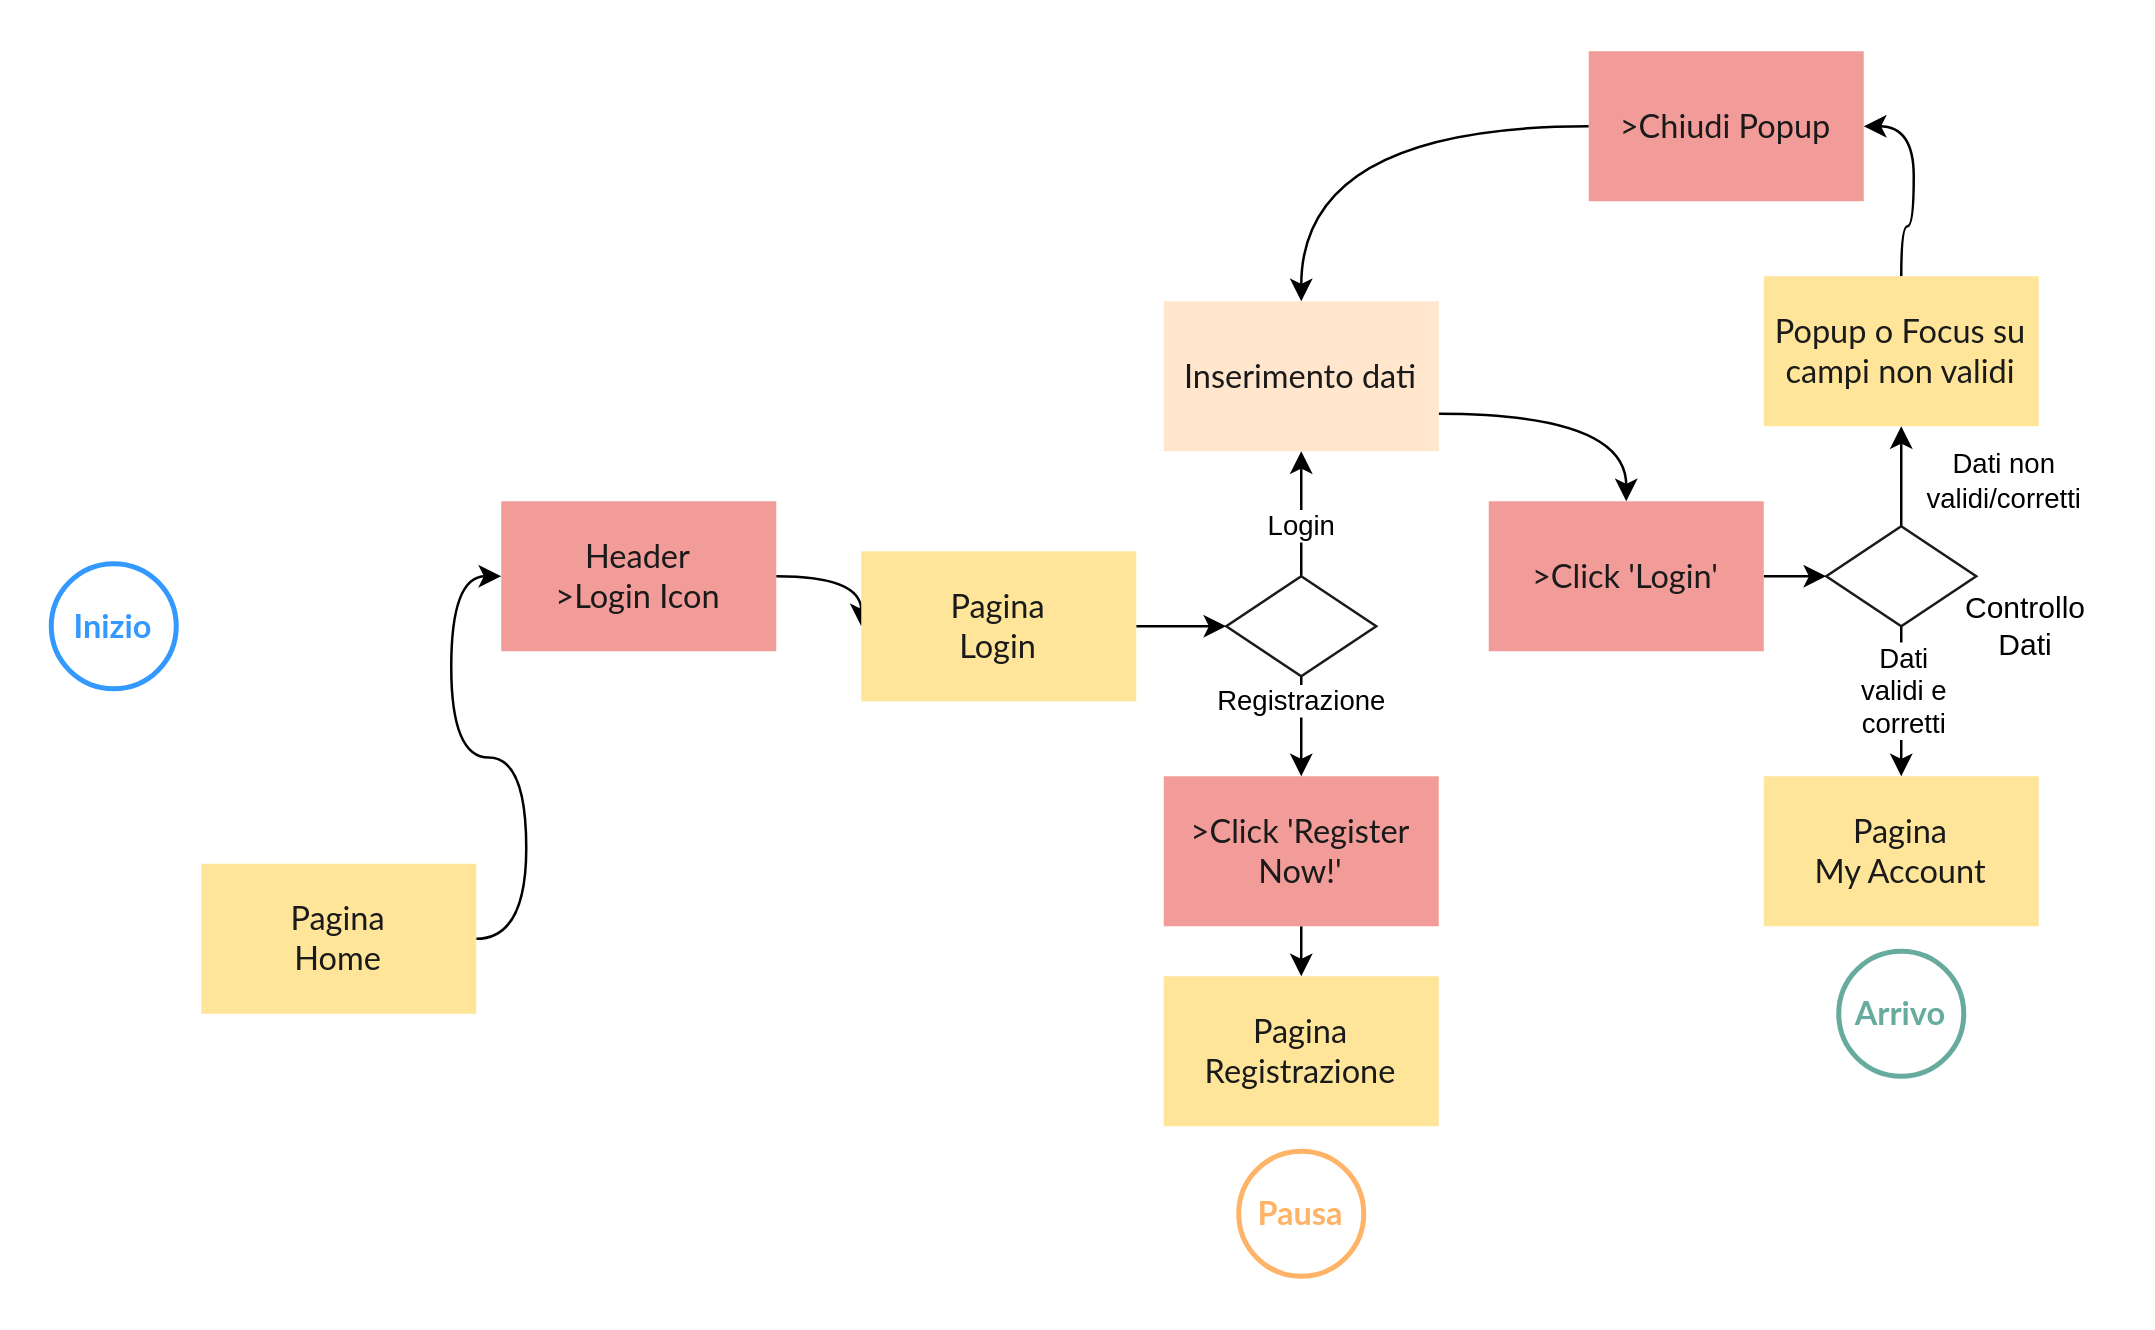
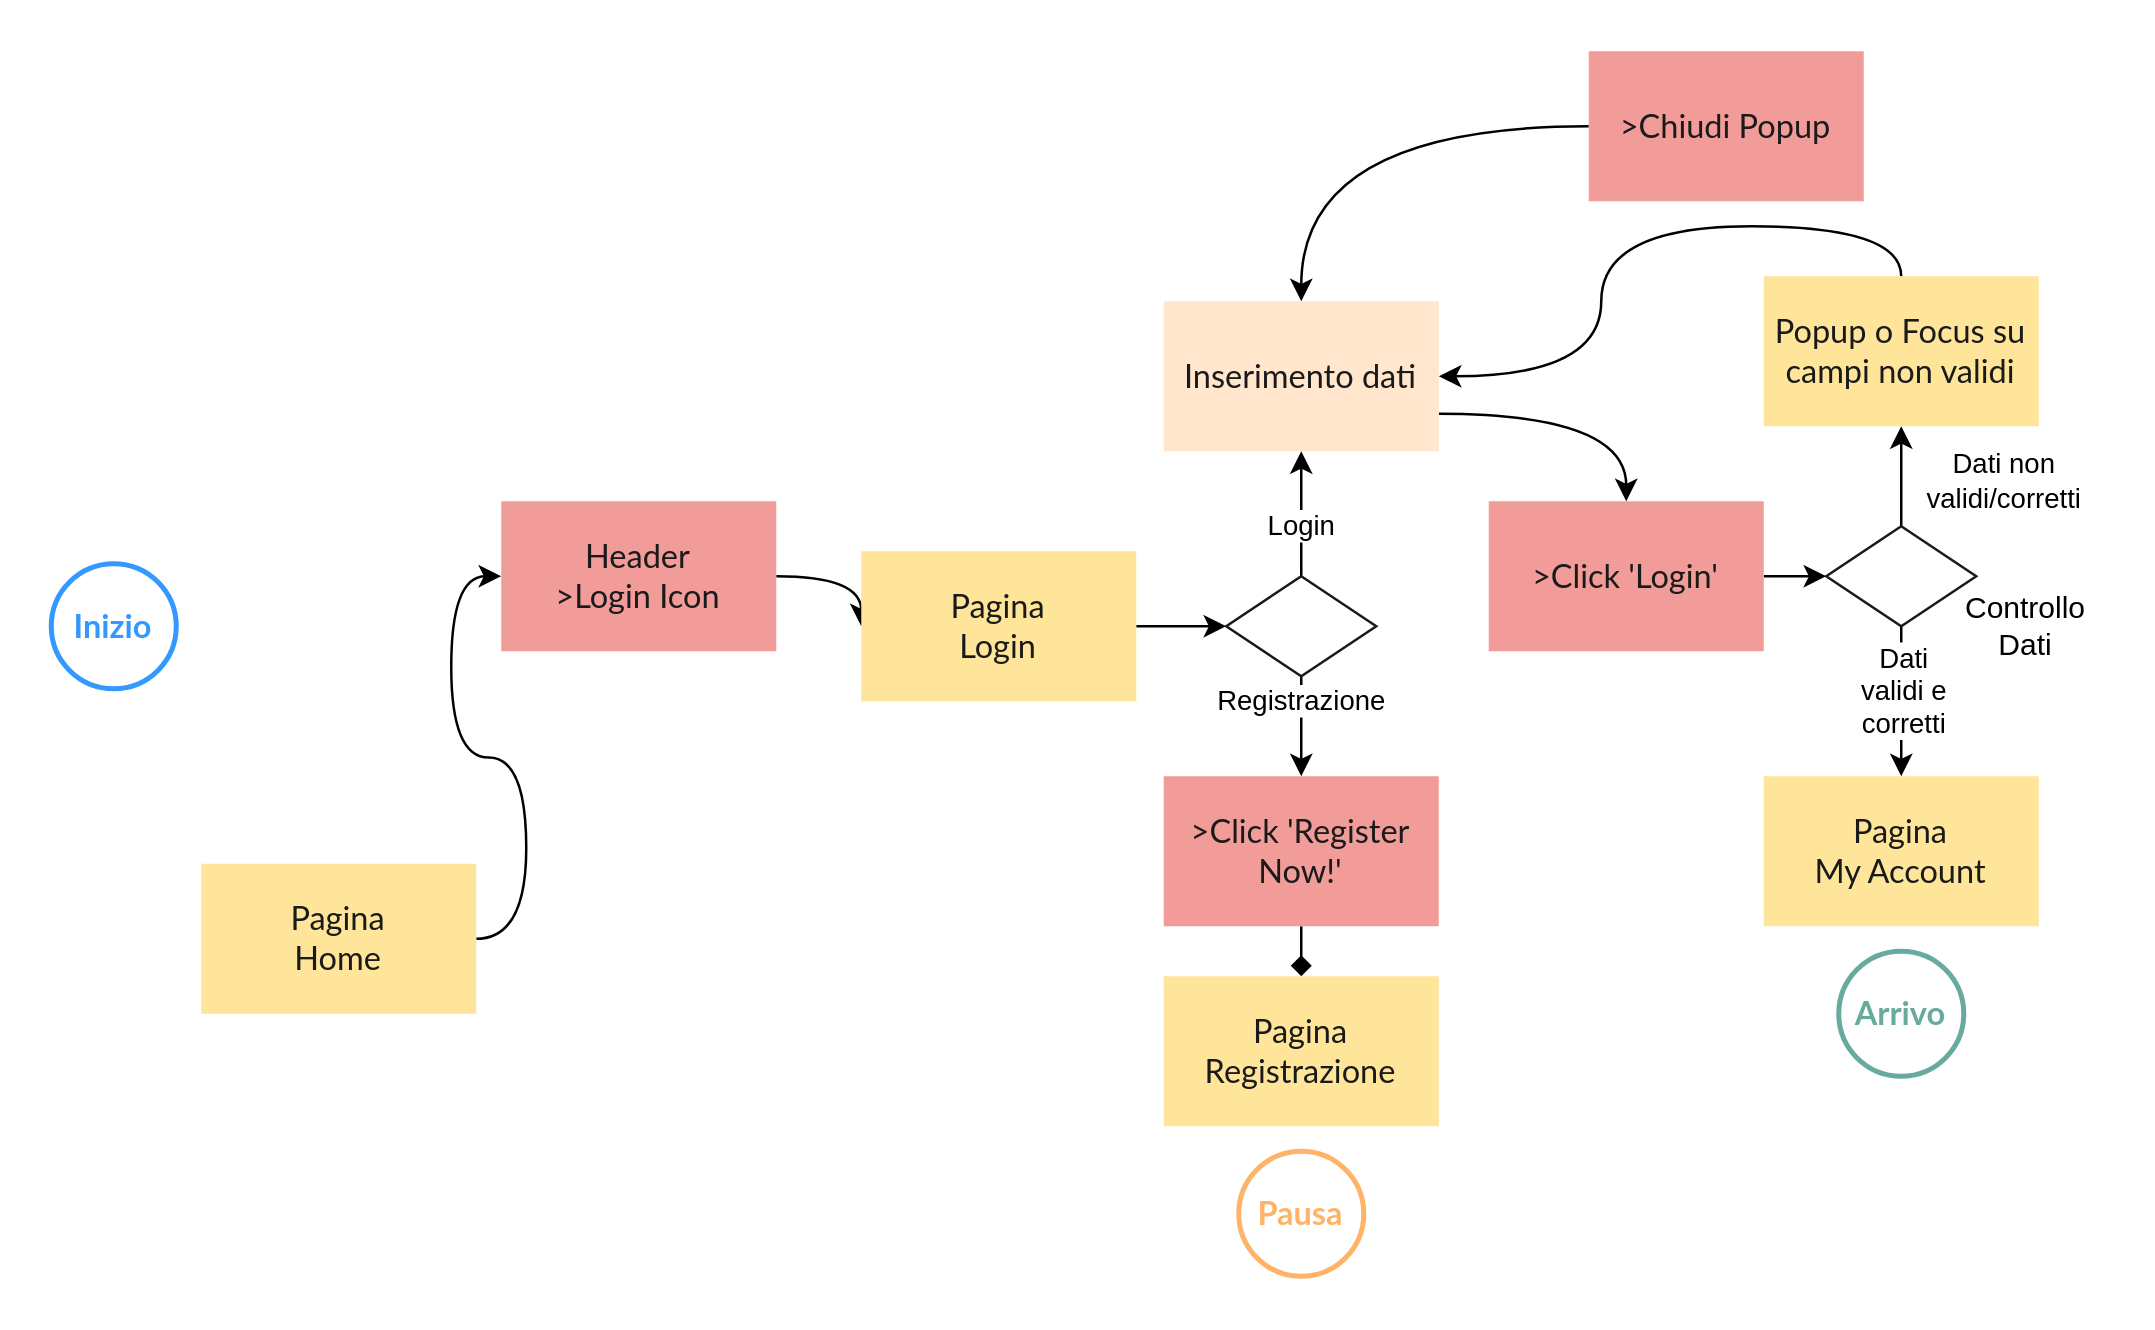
(1914, 191) -> (1651, 240)
(1301, 957) -> (1301, 956)
